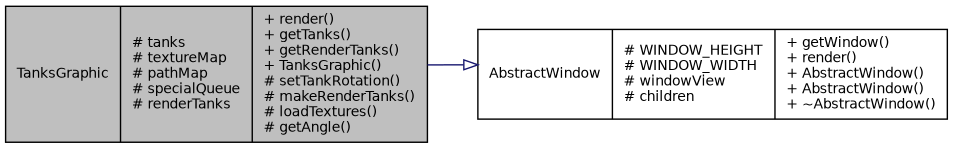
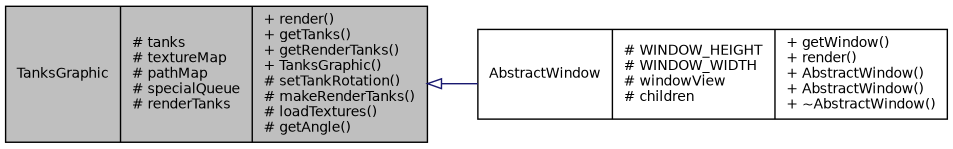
(446, 65) -> (460, 84)
